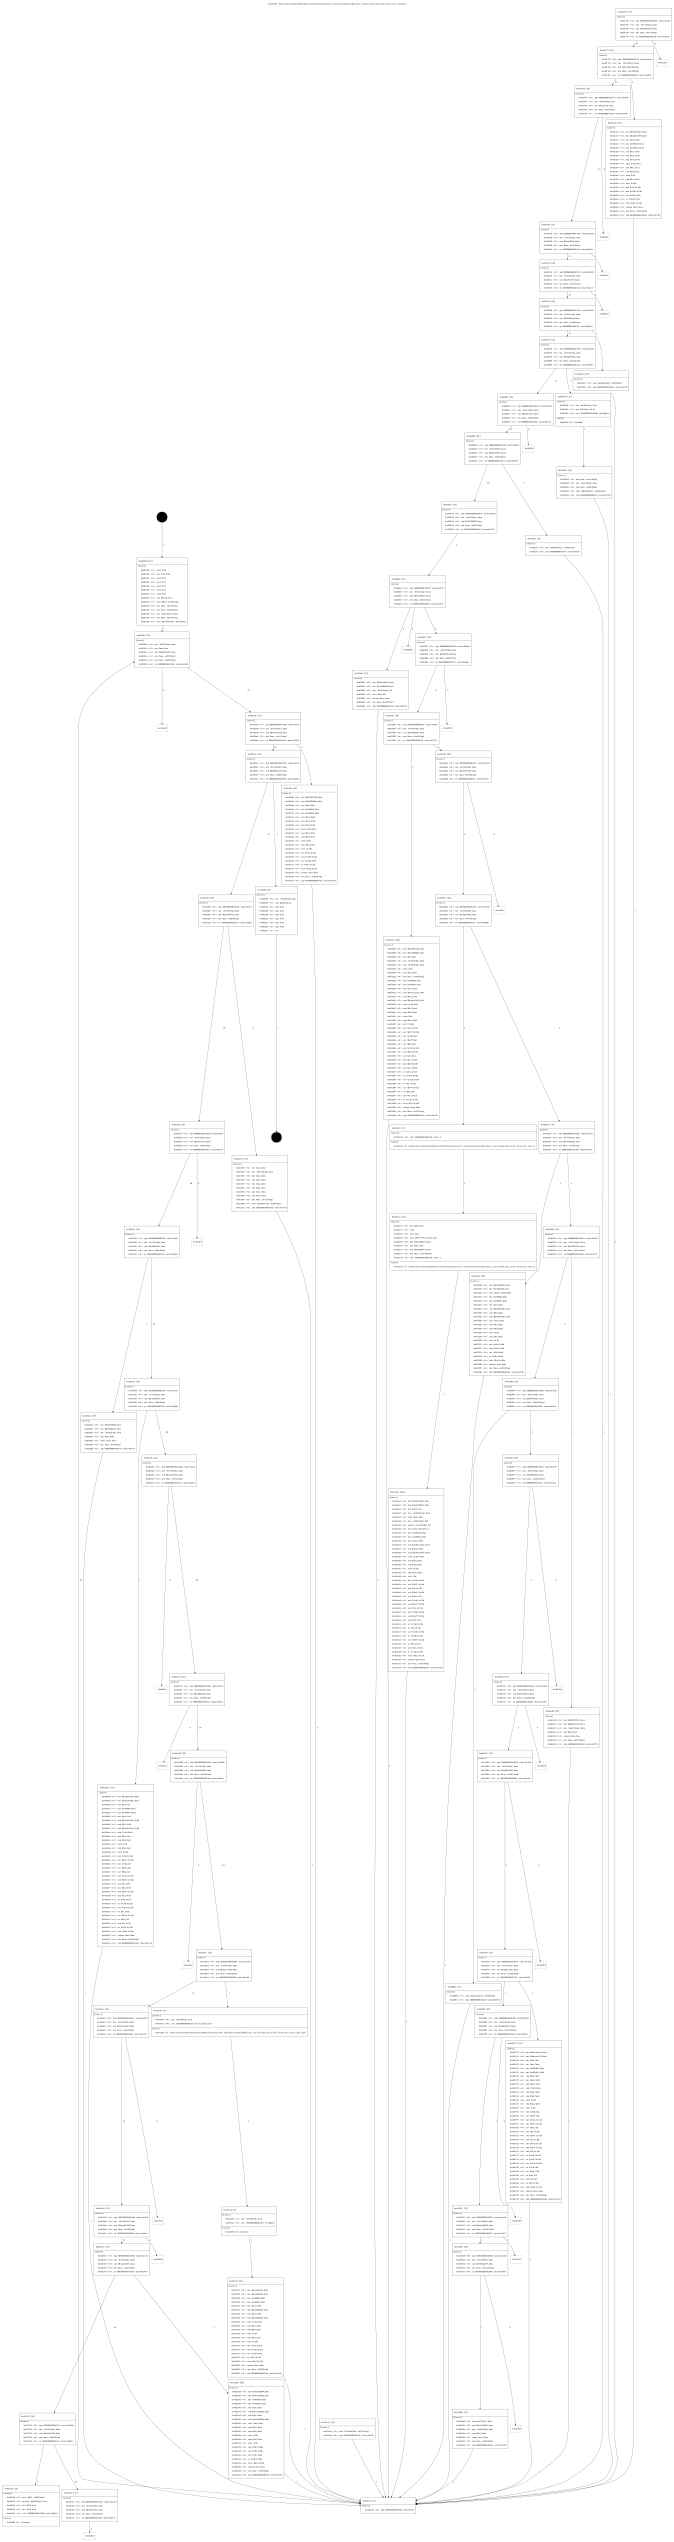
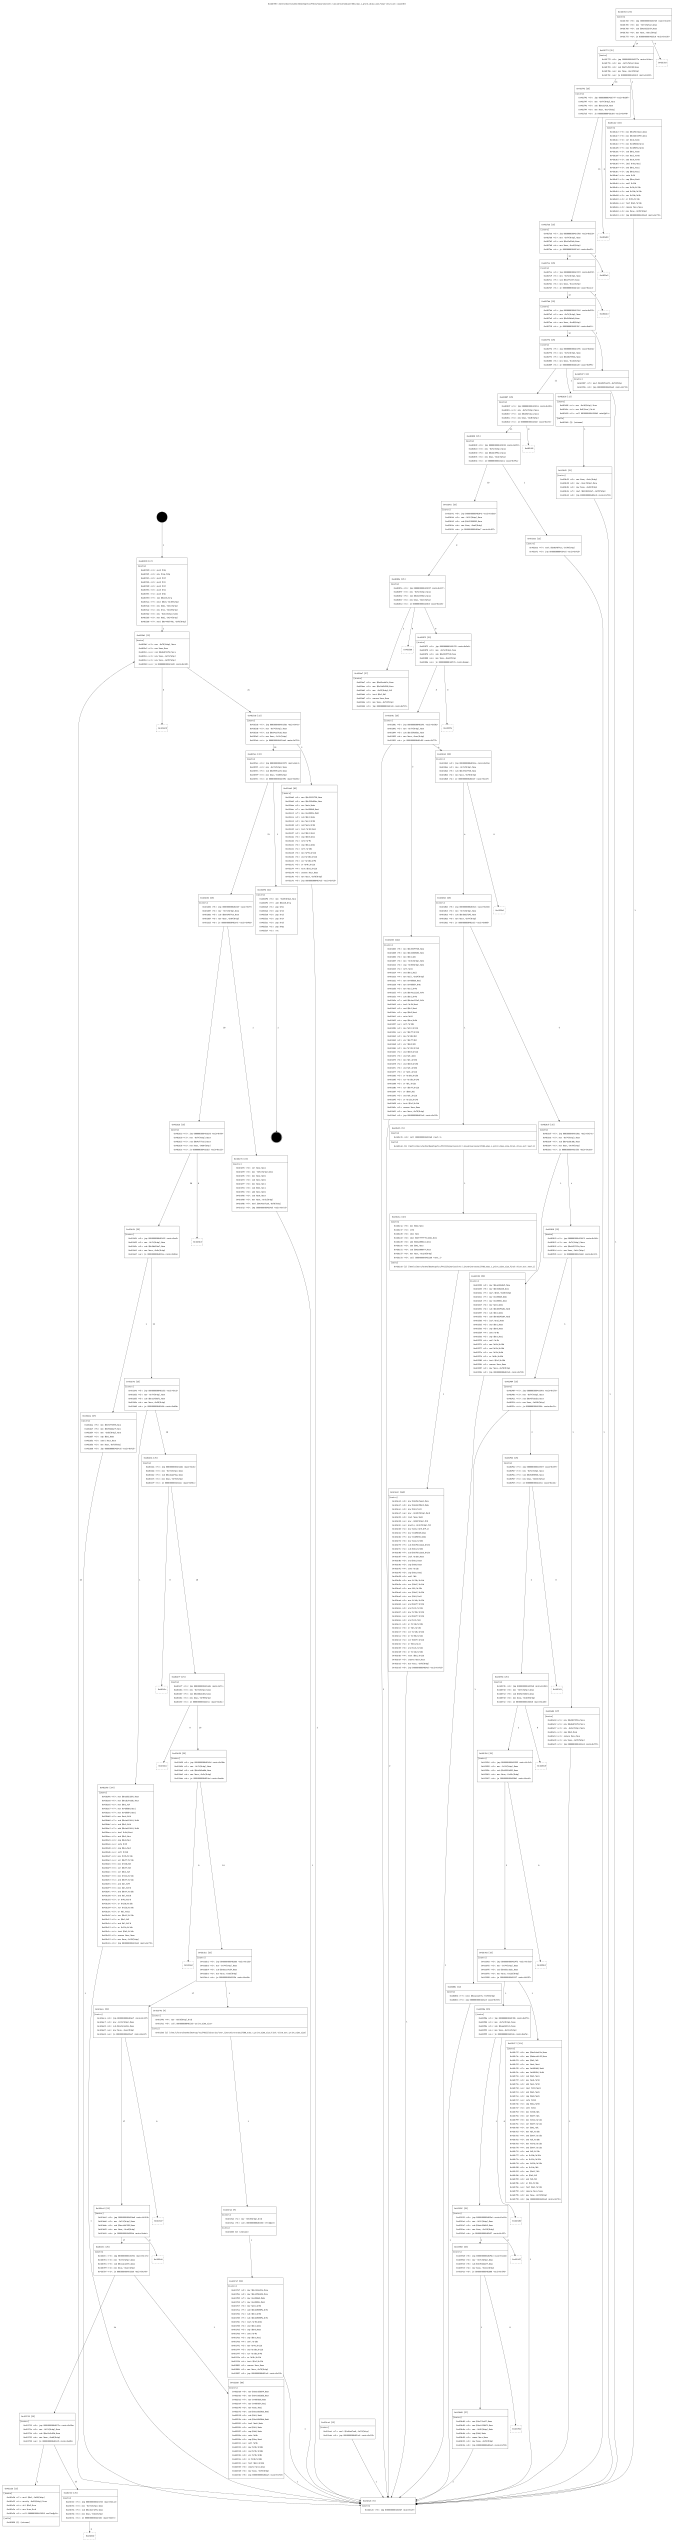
(376, 1603) -> (382, 1619)
